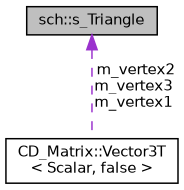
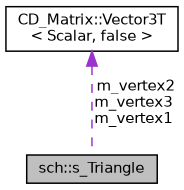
(92, 94) -> (92, 111)
